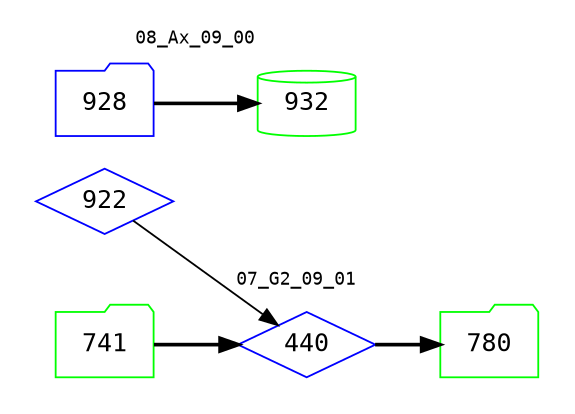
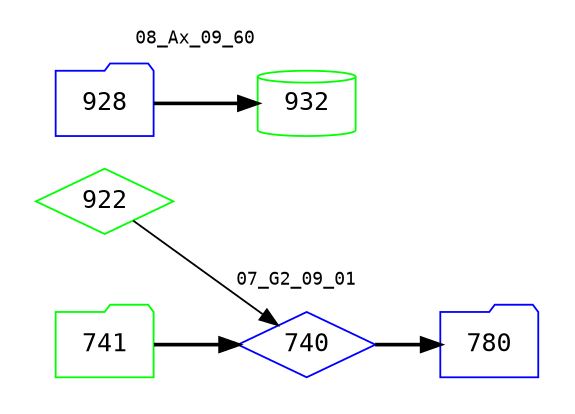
(196, 39) -> (196, 39)
(105, 201) -> (105, 201)
(307, 345) -> (307, 345)
(489, 345) -> (489, 345)
